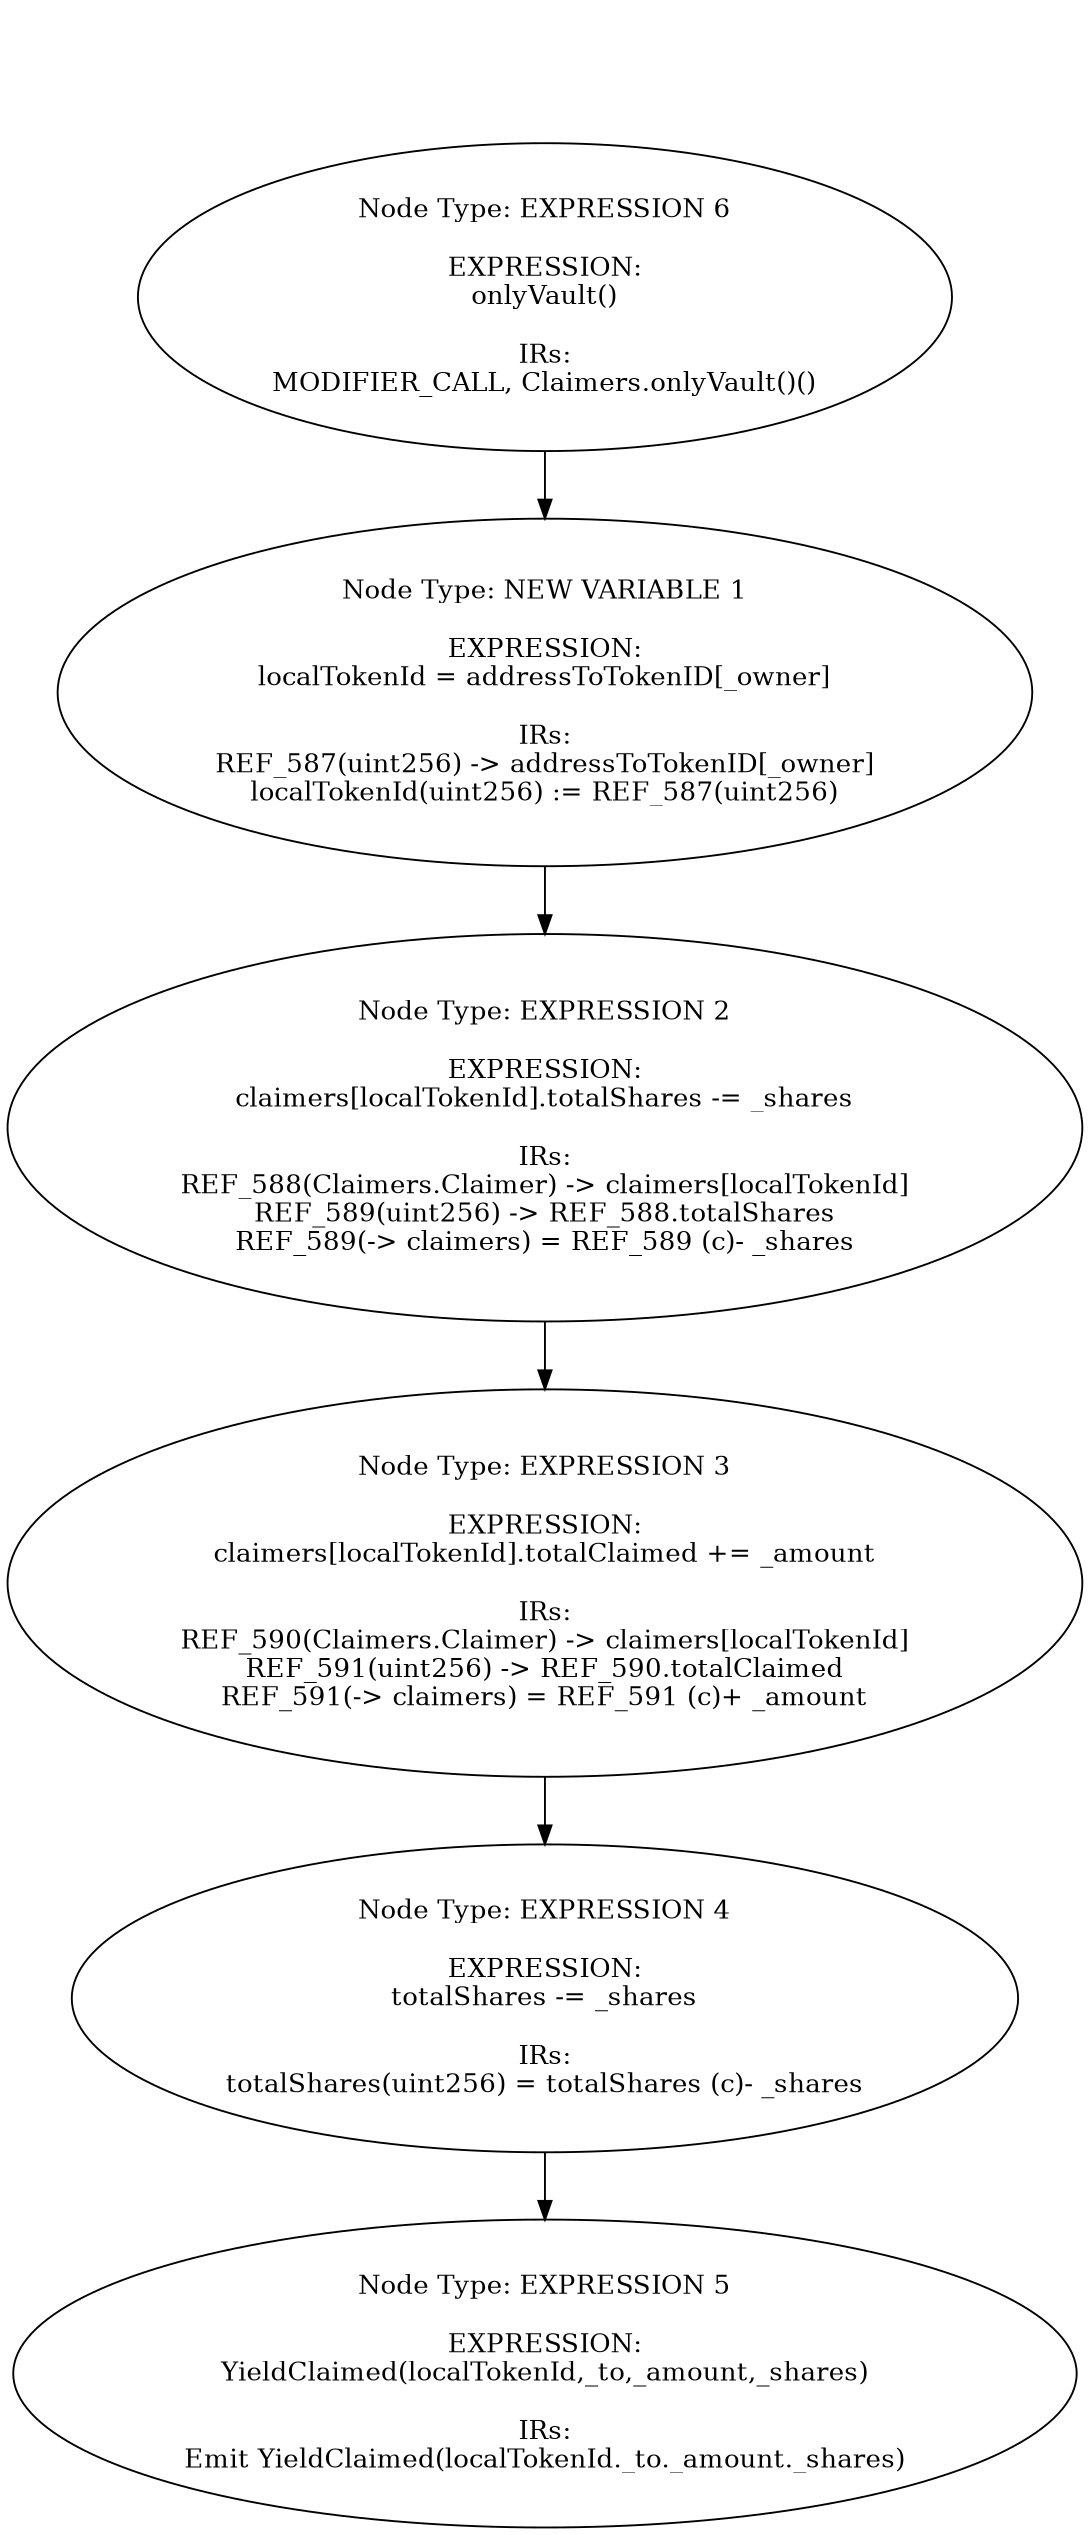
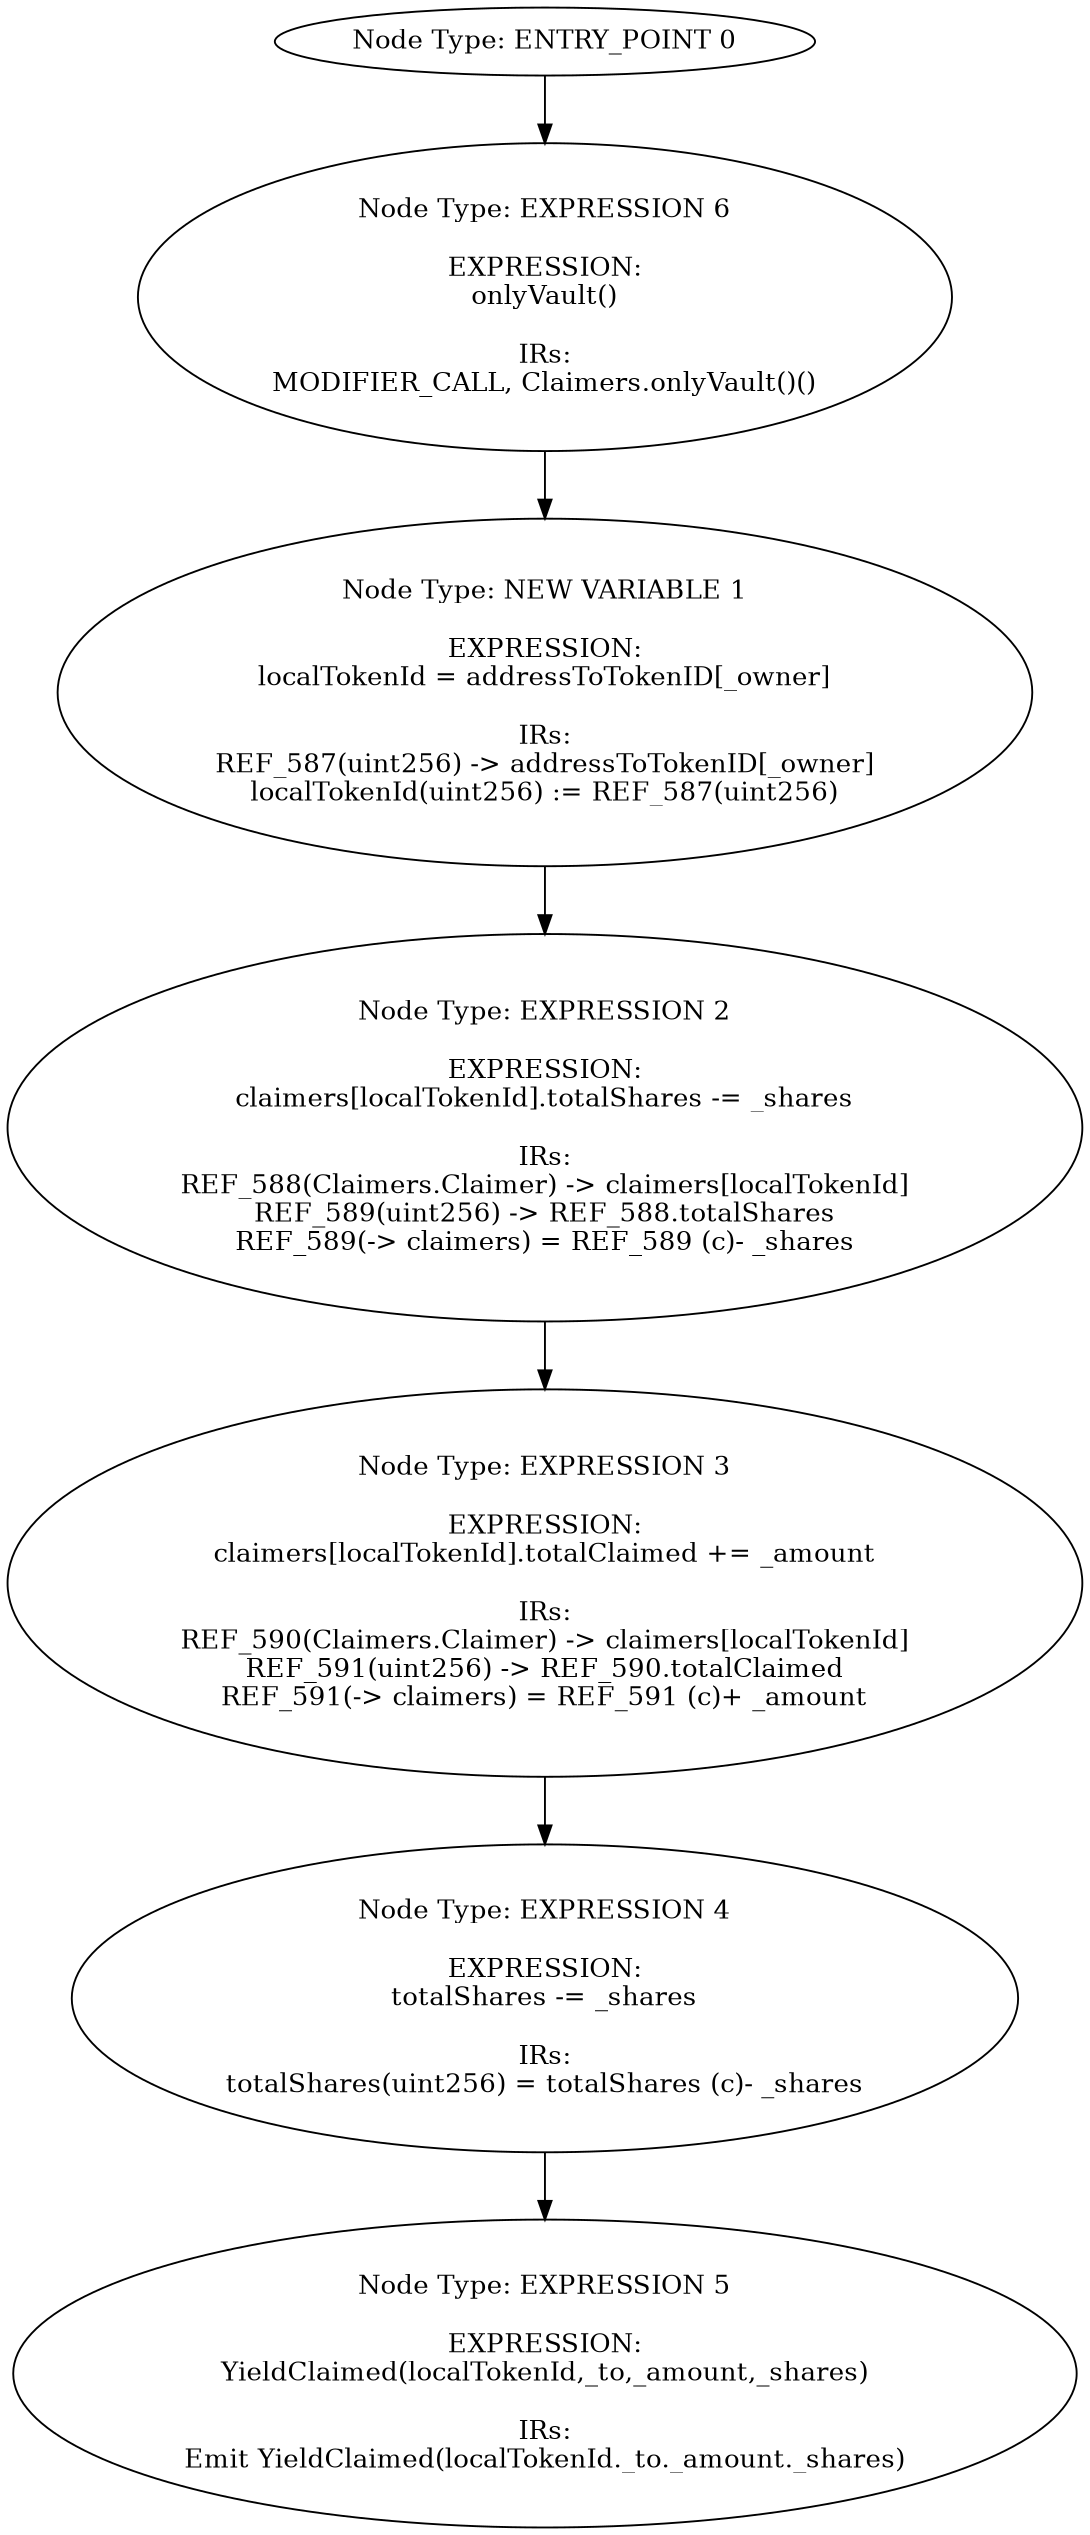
none -> (545, 42)
